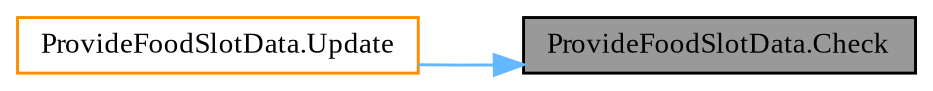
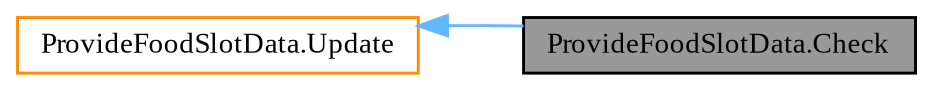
(456, 65) -> (486, 26)
